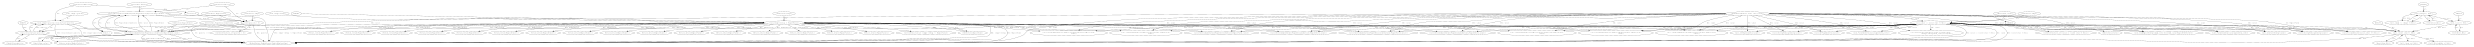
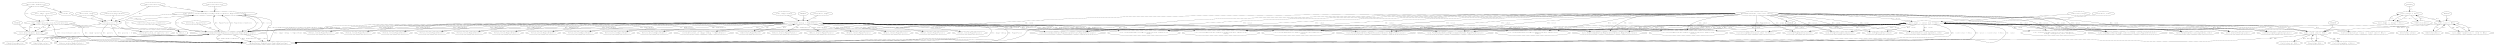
none -> (2469, 33)
